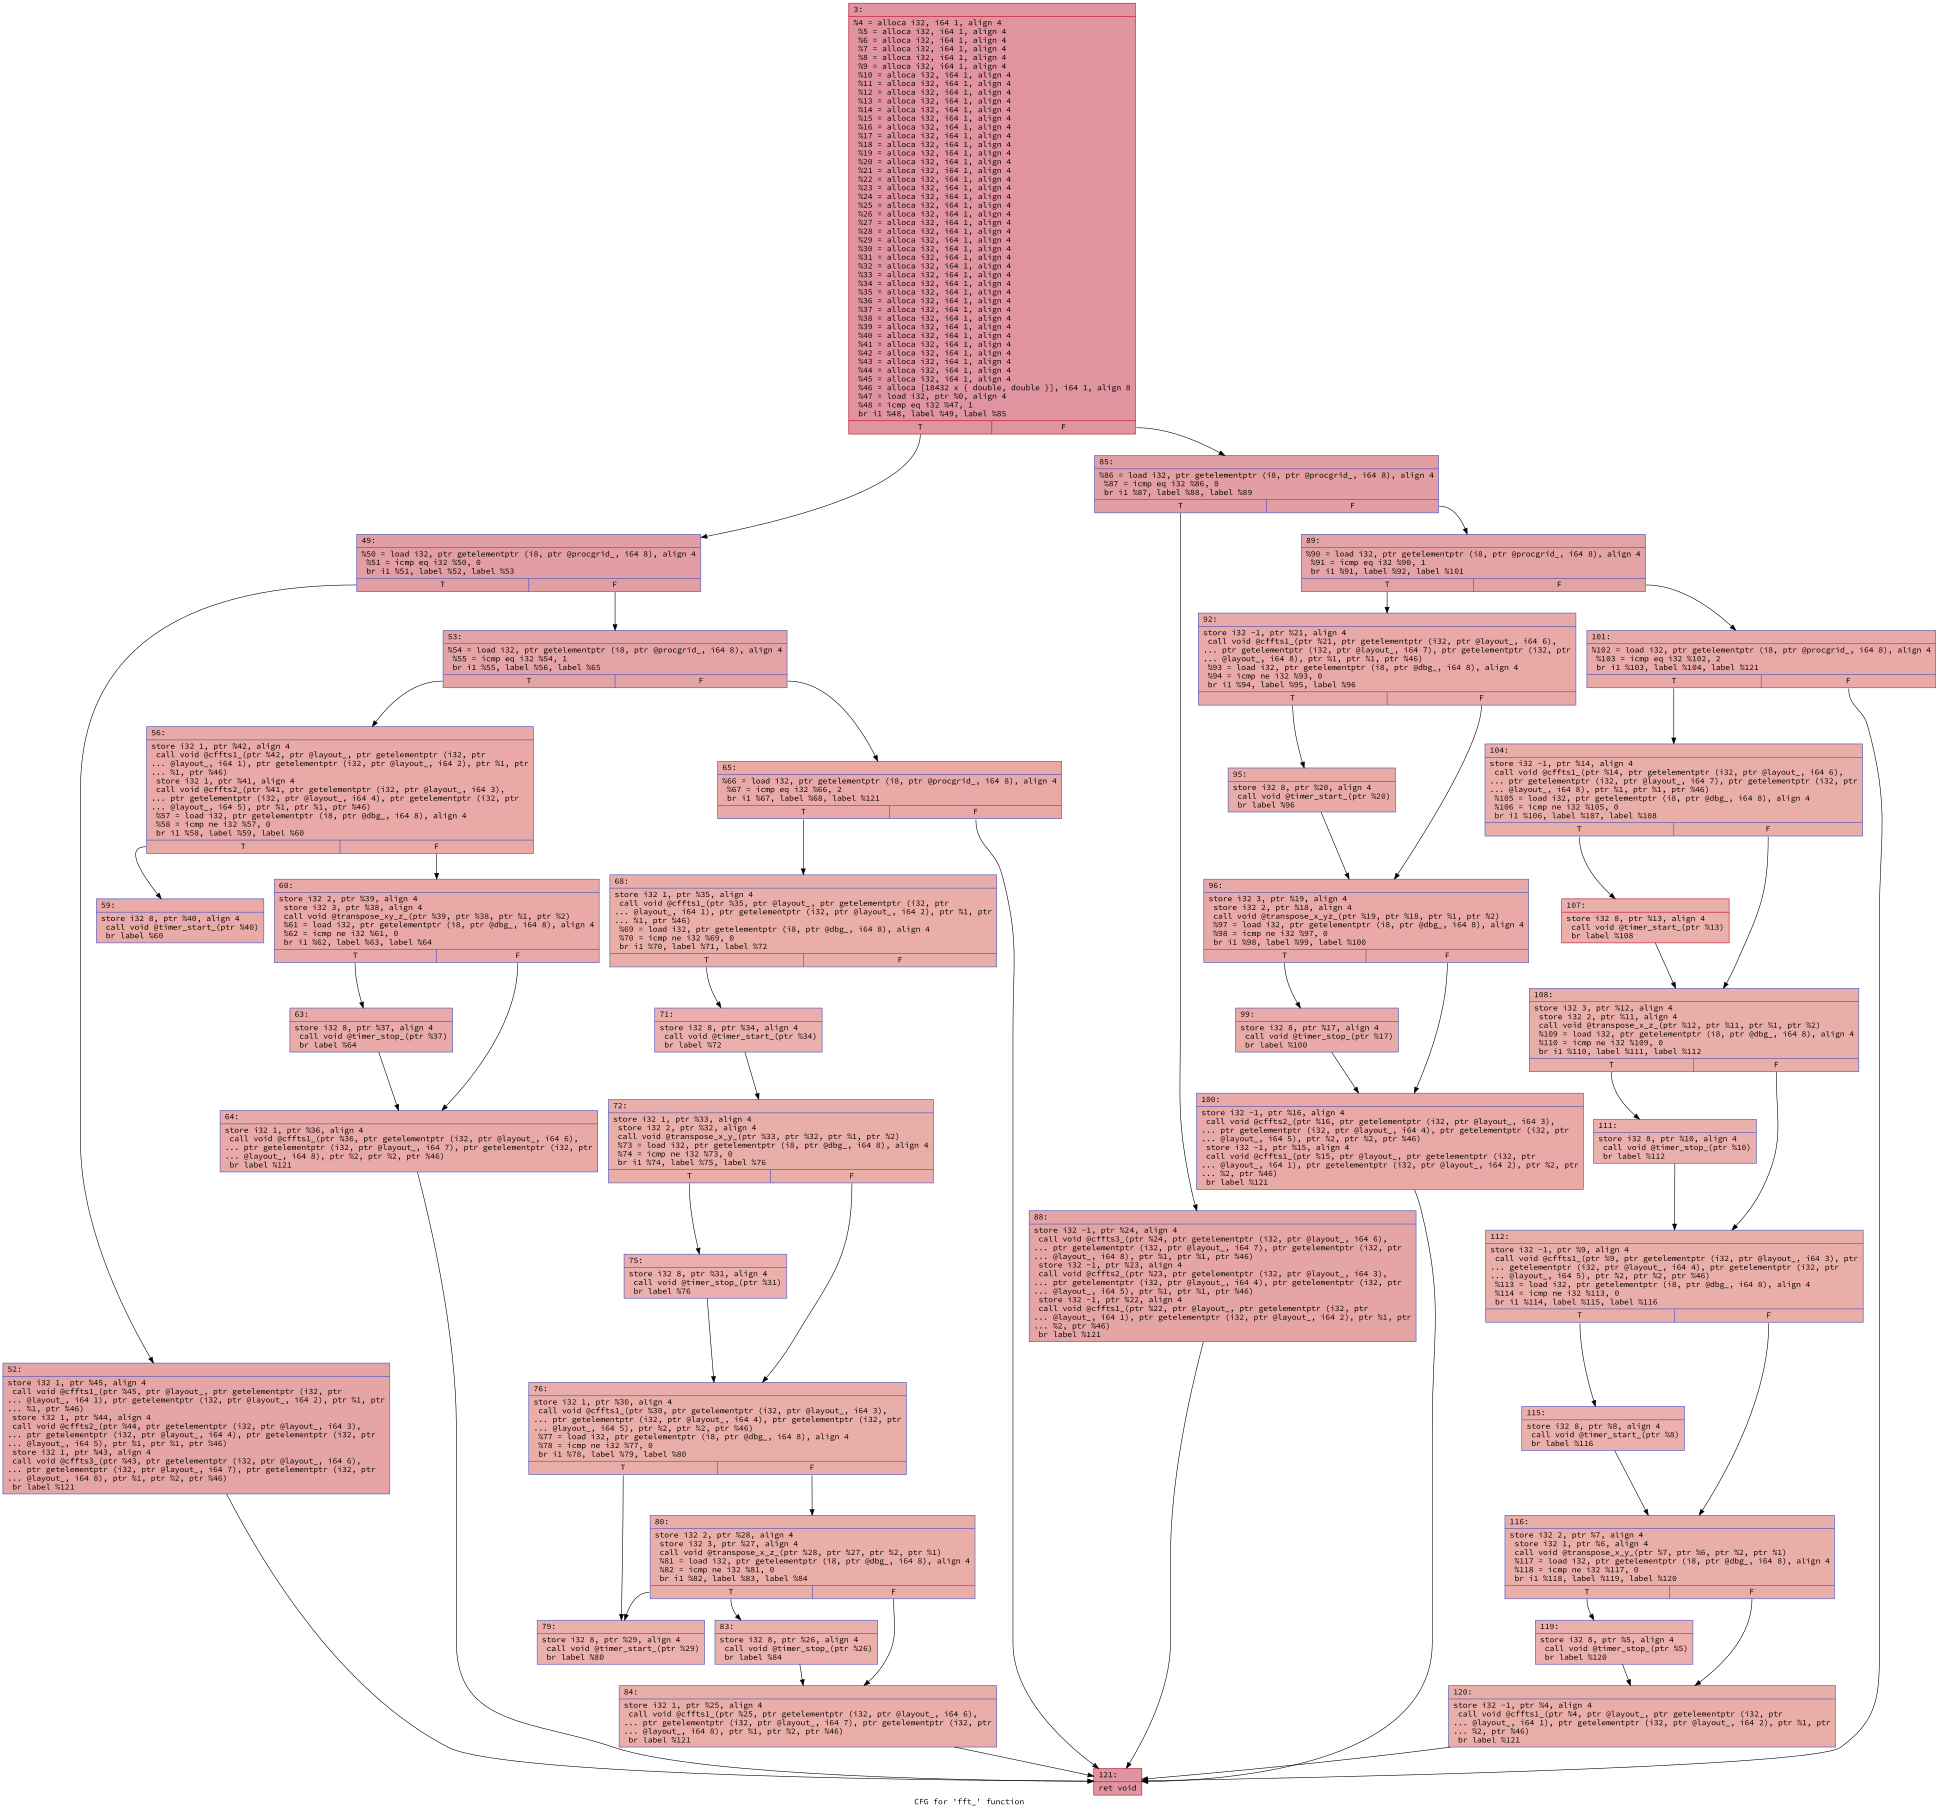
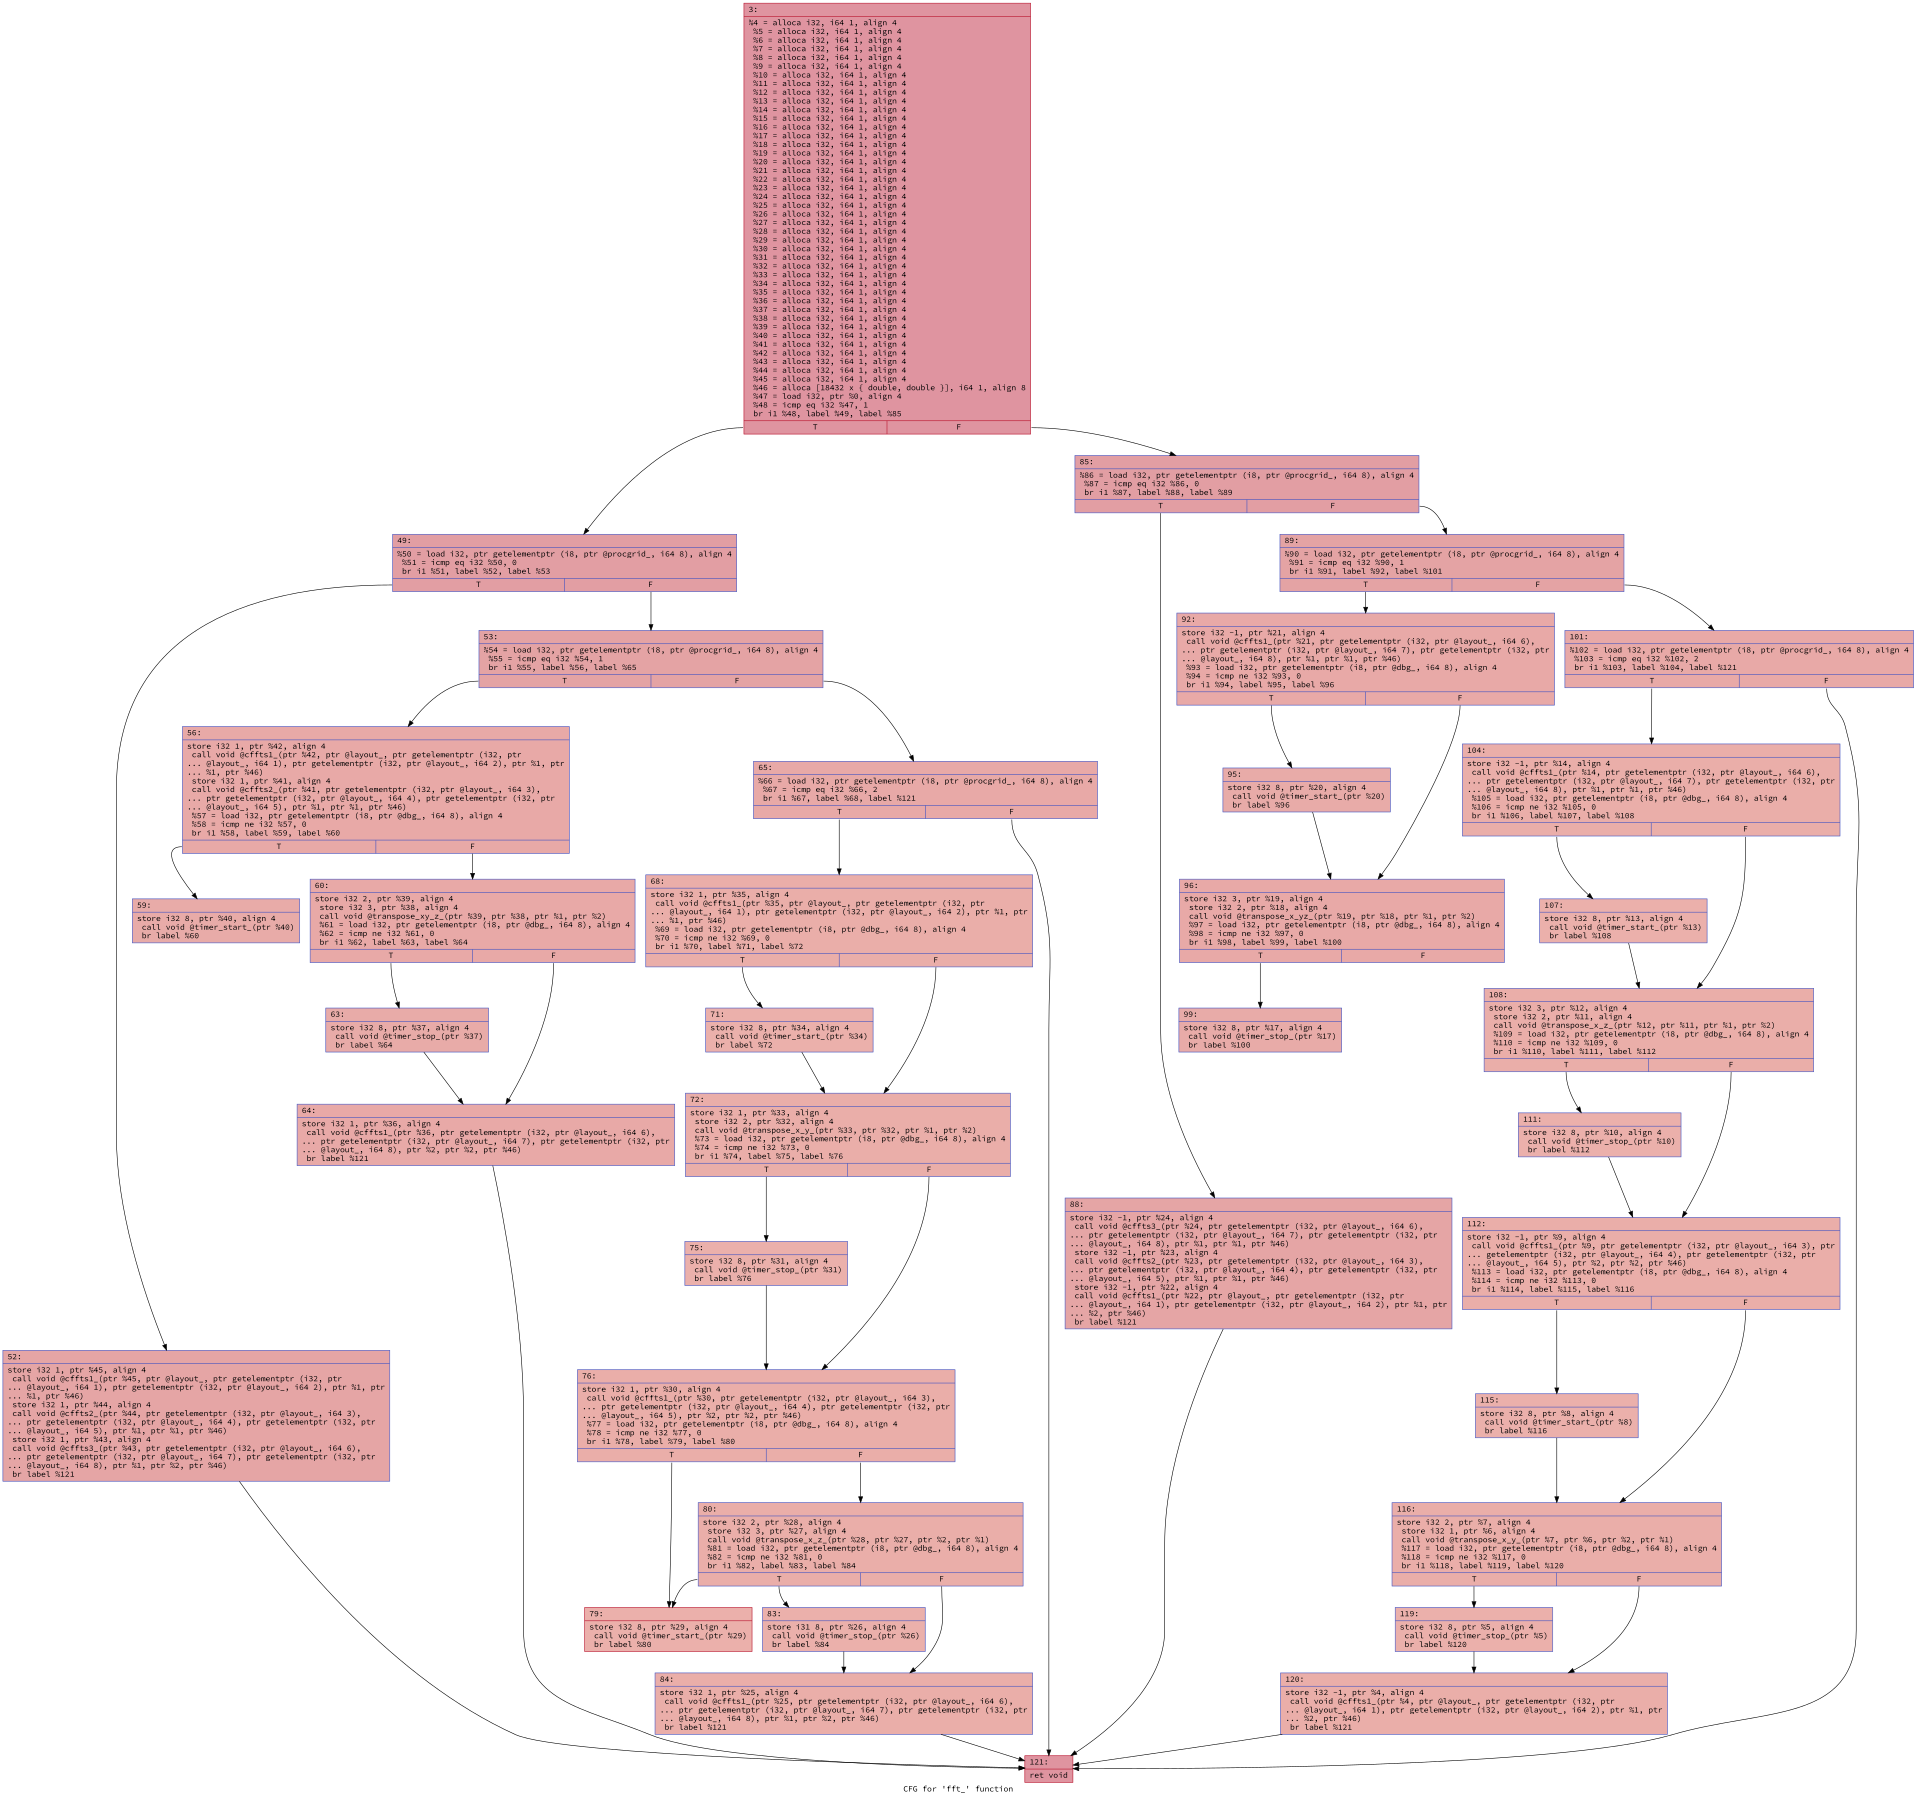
(1645, 921) -> (1623, 921)
none -> (921, 1031)
(1390, 1141) -> none
(789, 1640) -> (837, 1627)
(621, 1642) -> (668, 1629)
